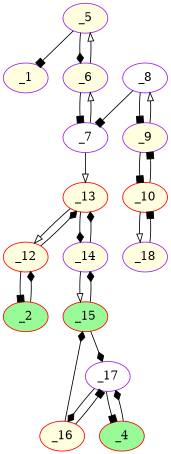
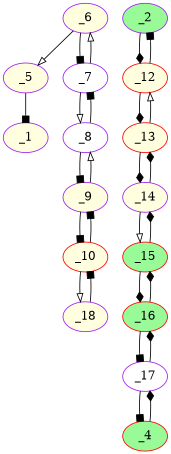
(80, 43) -> none
(85, 163) -> (80, 103)
(26, 317) -> (145, 18)
(95, 342) -> (140, 282)
(62, 436) -> (145, 317)
